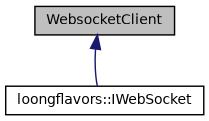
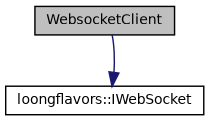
(95, 68) -> (114, 54)
